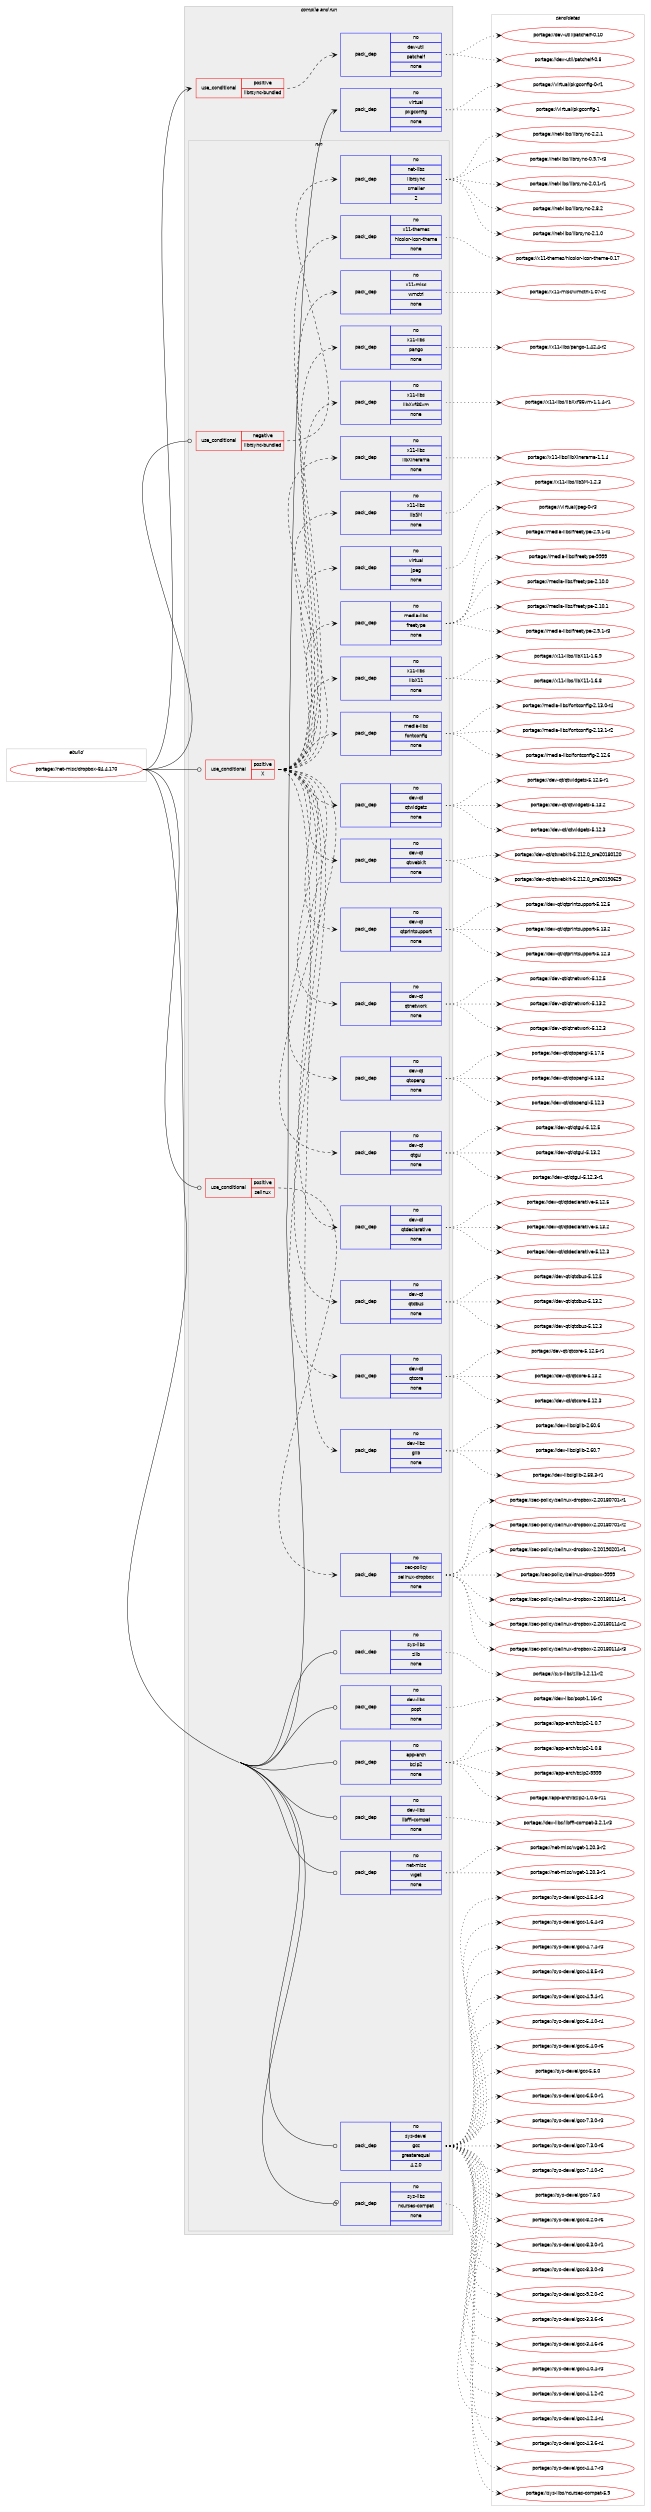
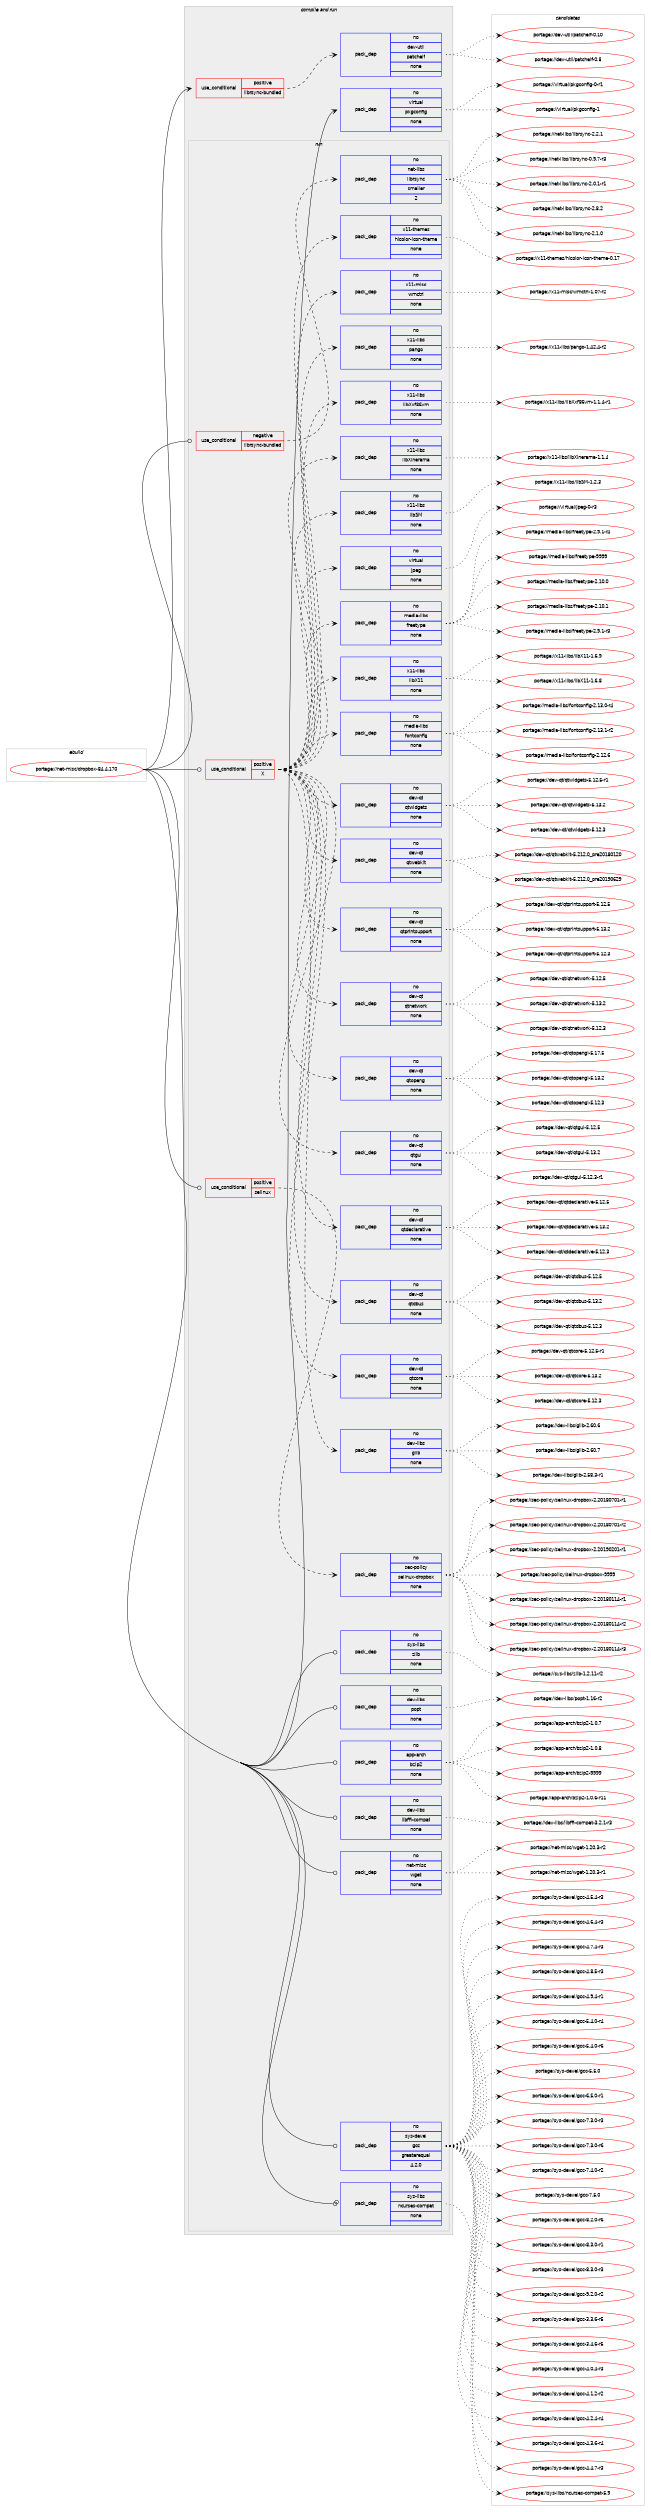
(568, 1923) -> (568, 1923)
